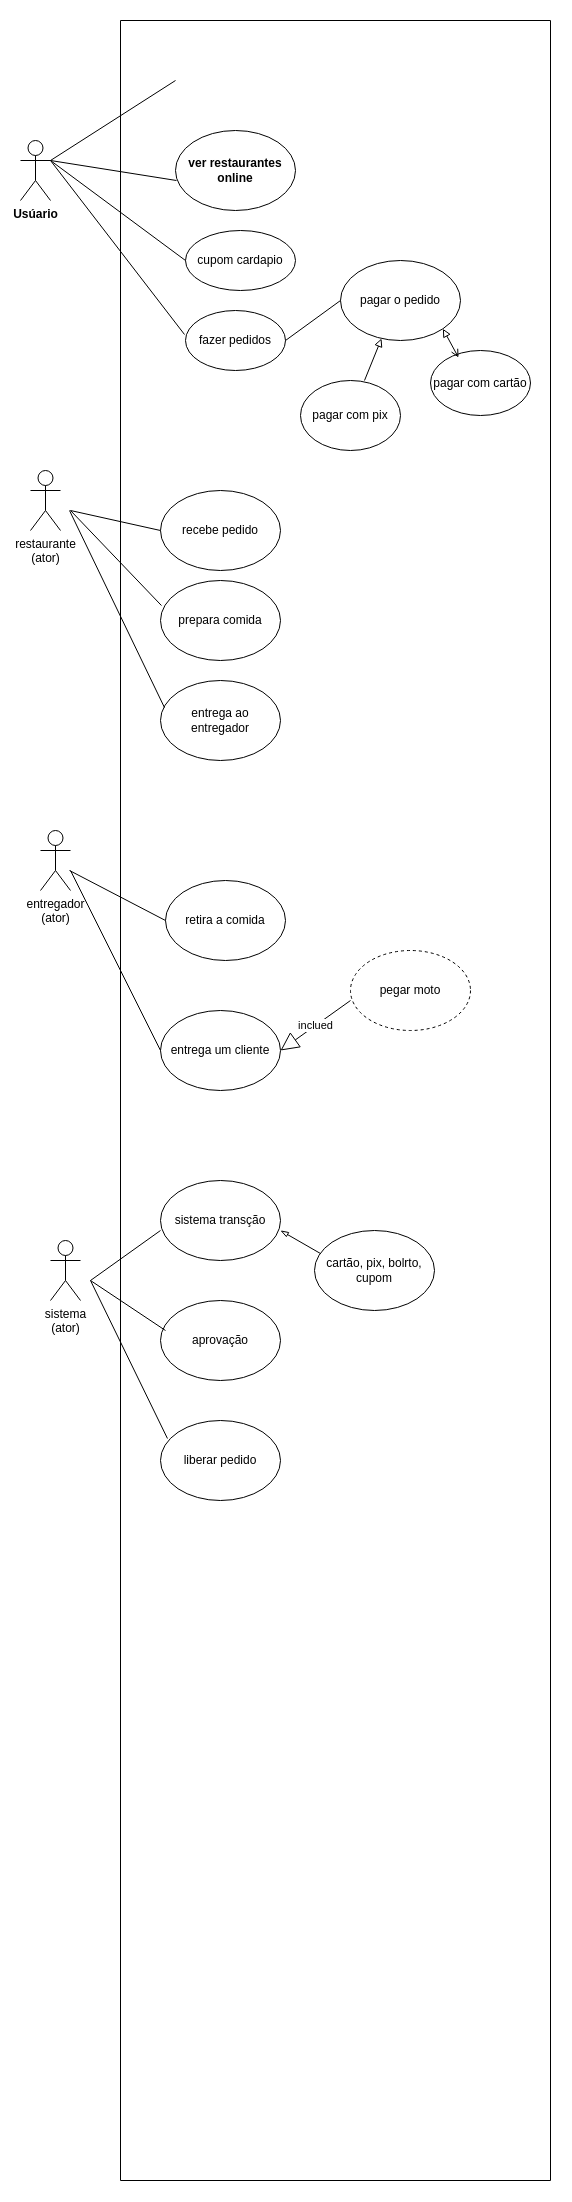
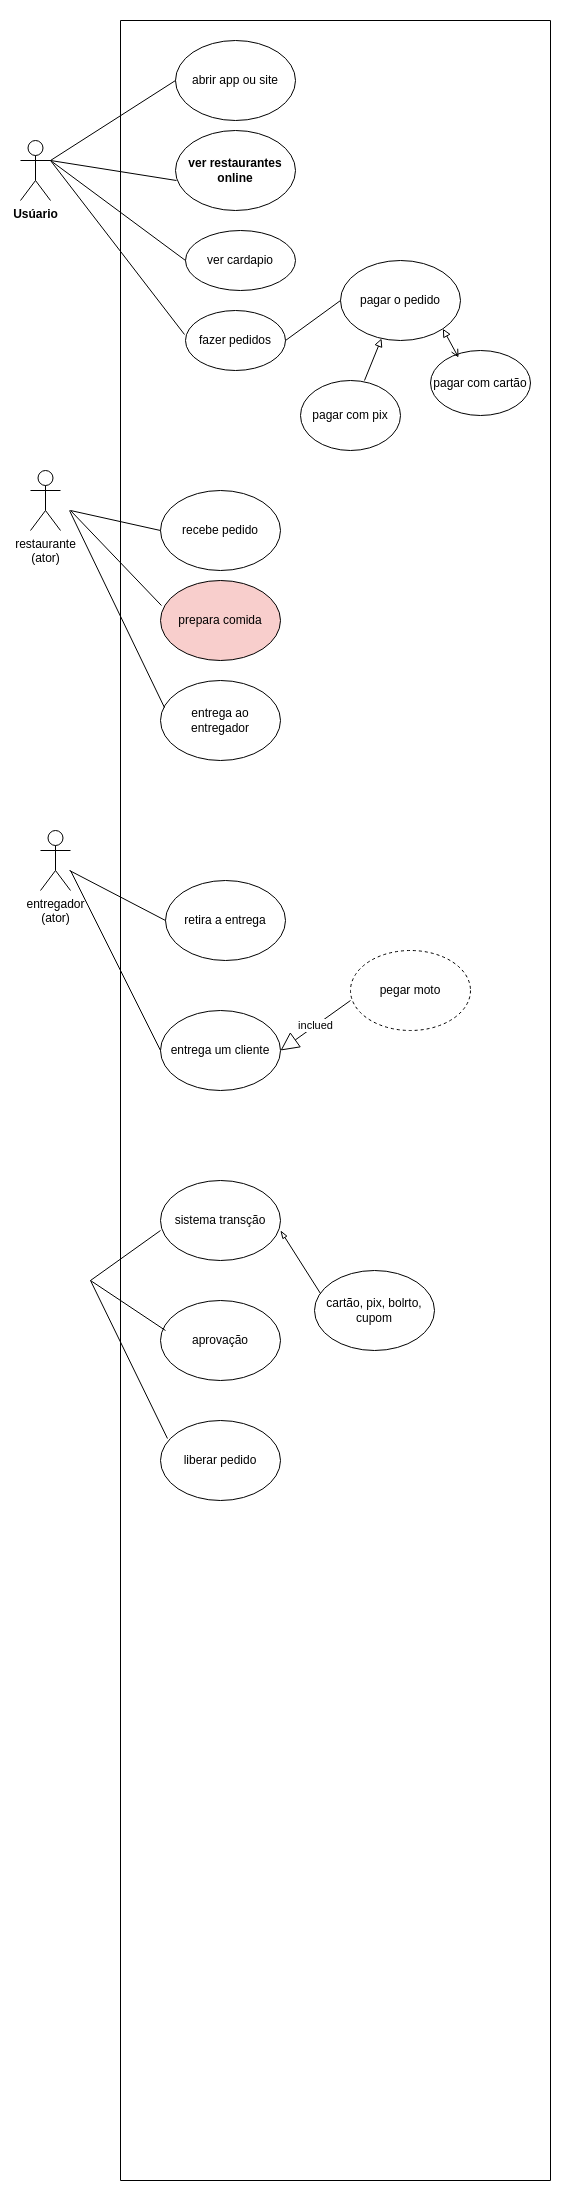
none -> (236, 81)
(241, 261) -> (241, 261)
(221, 621) -> (221, 621)
(226, 921) -> (226, 921)
(66, 1271) -> none
(375, 1271) -> (375, 1311)
